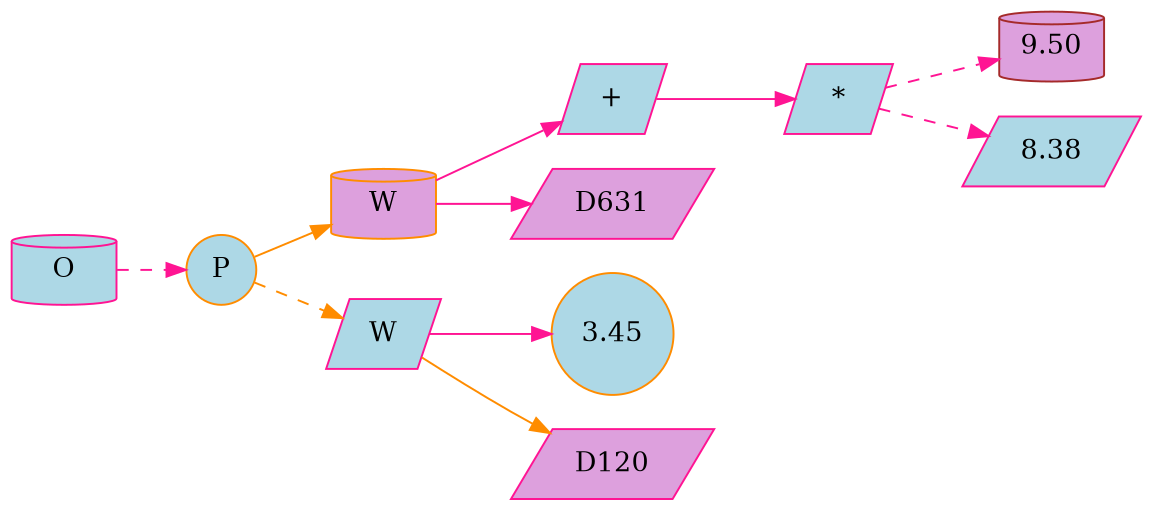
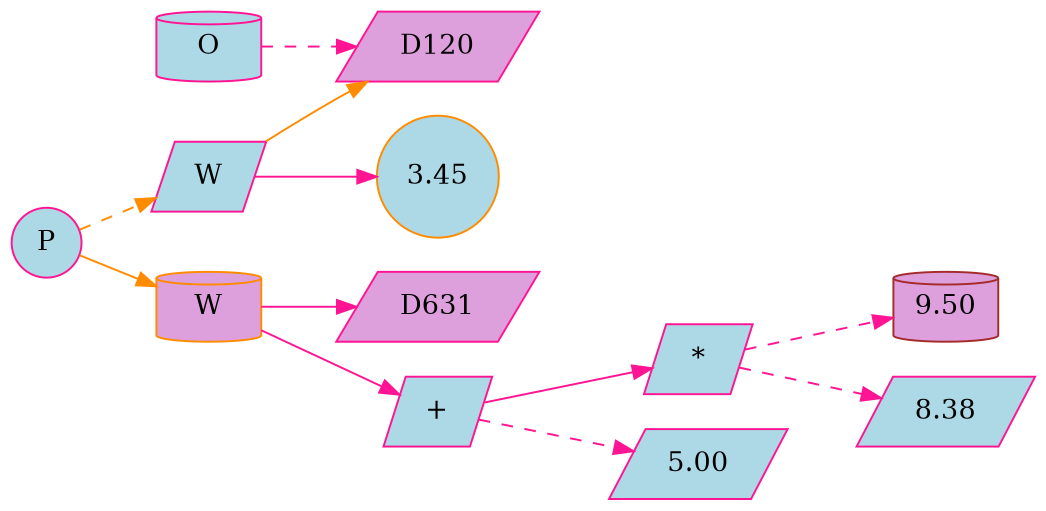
(142, 270) -> (299, 47)
(221, 270) -> (47, 243)
none -> (698, 464)
